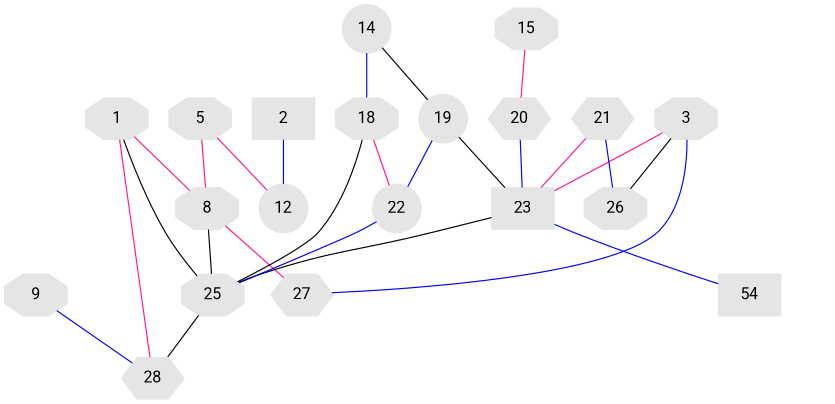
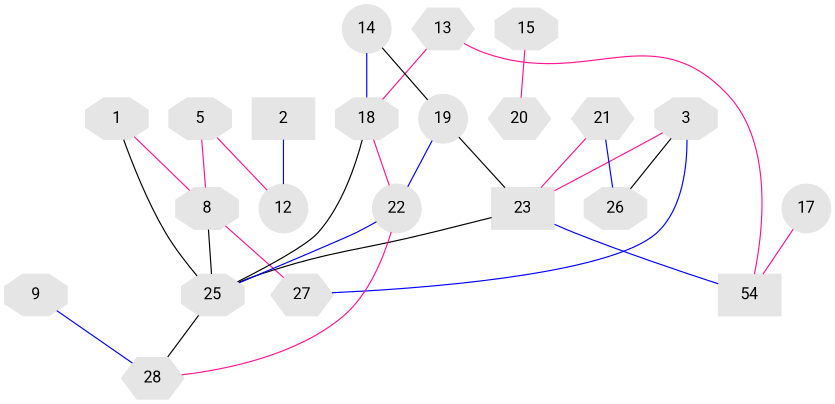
none -> (443, 29)
(521, 164) -> none
none -> (806, 208)
(135, 248) -> (312, 337)
